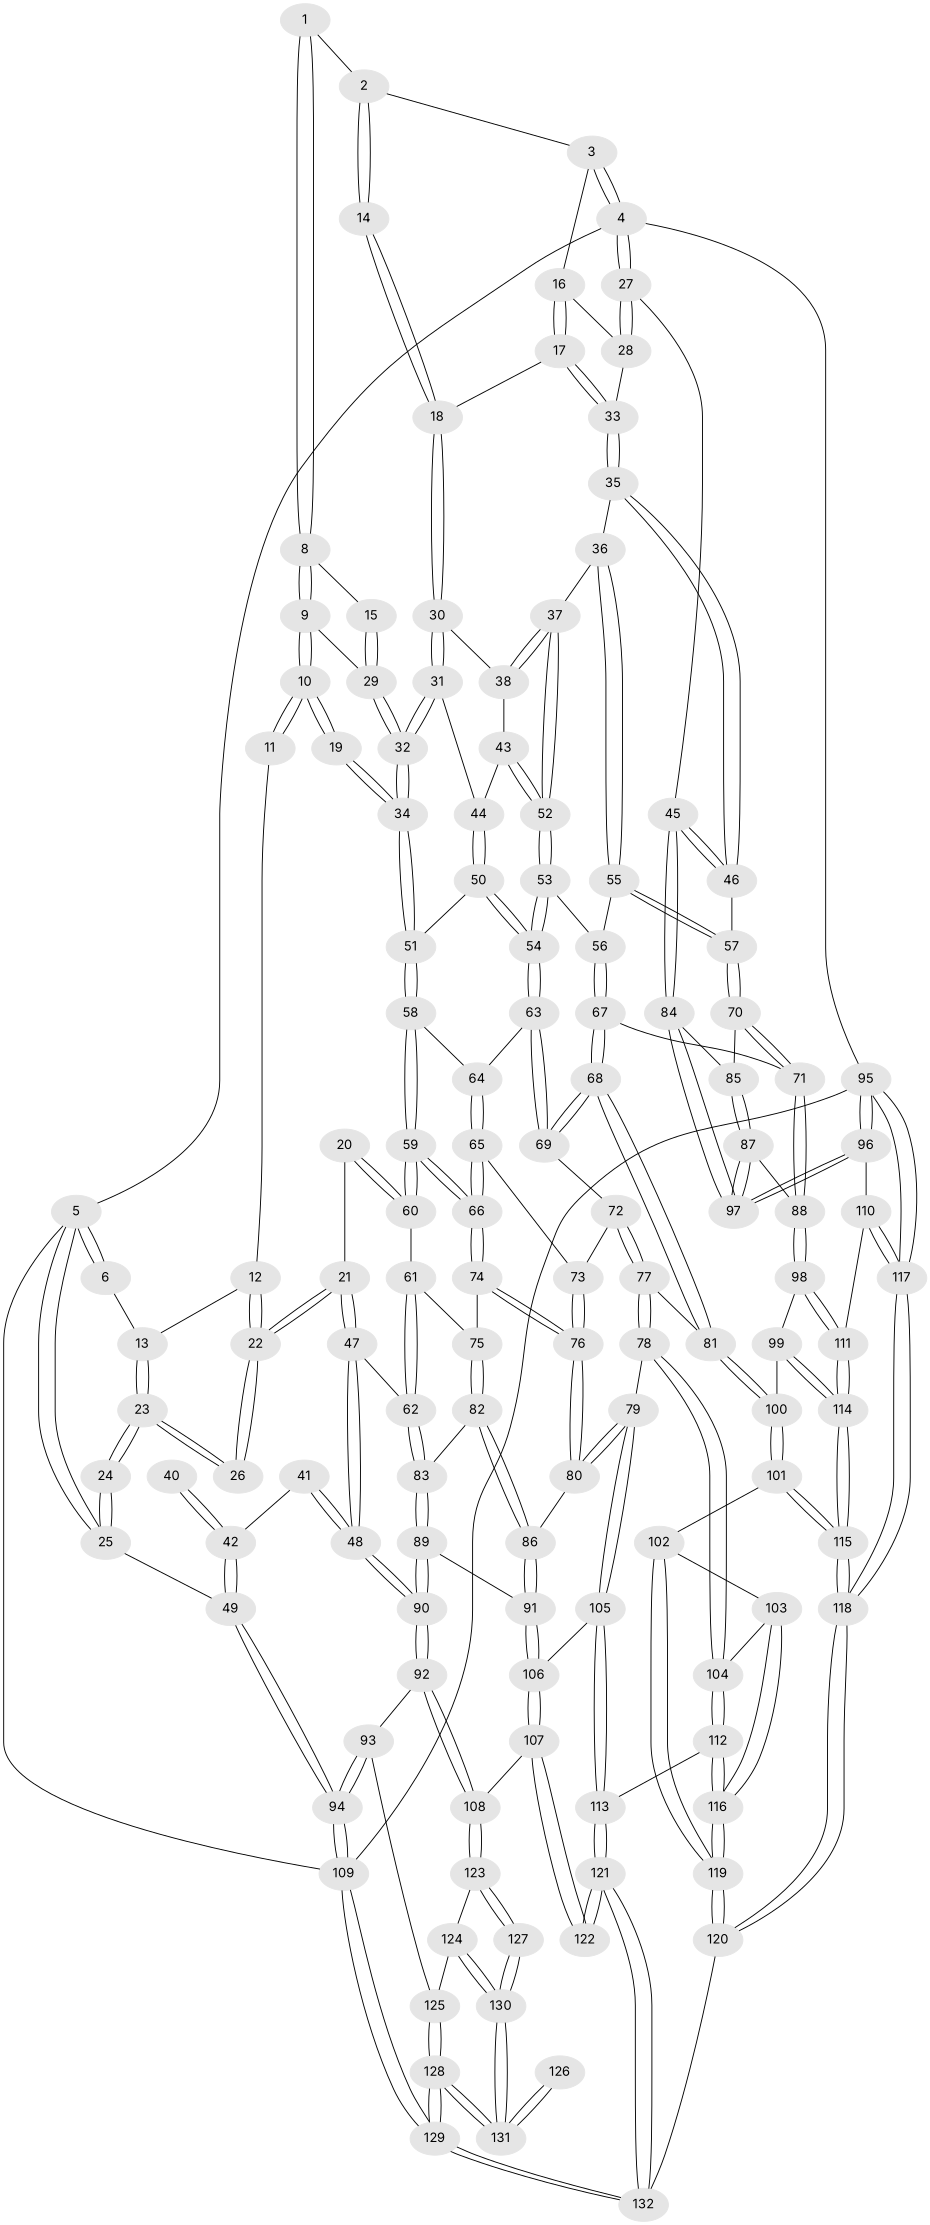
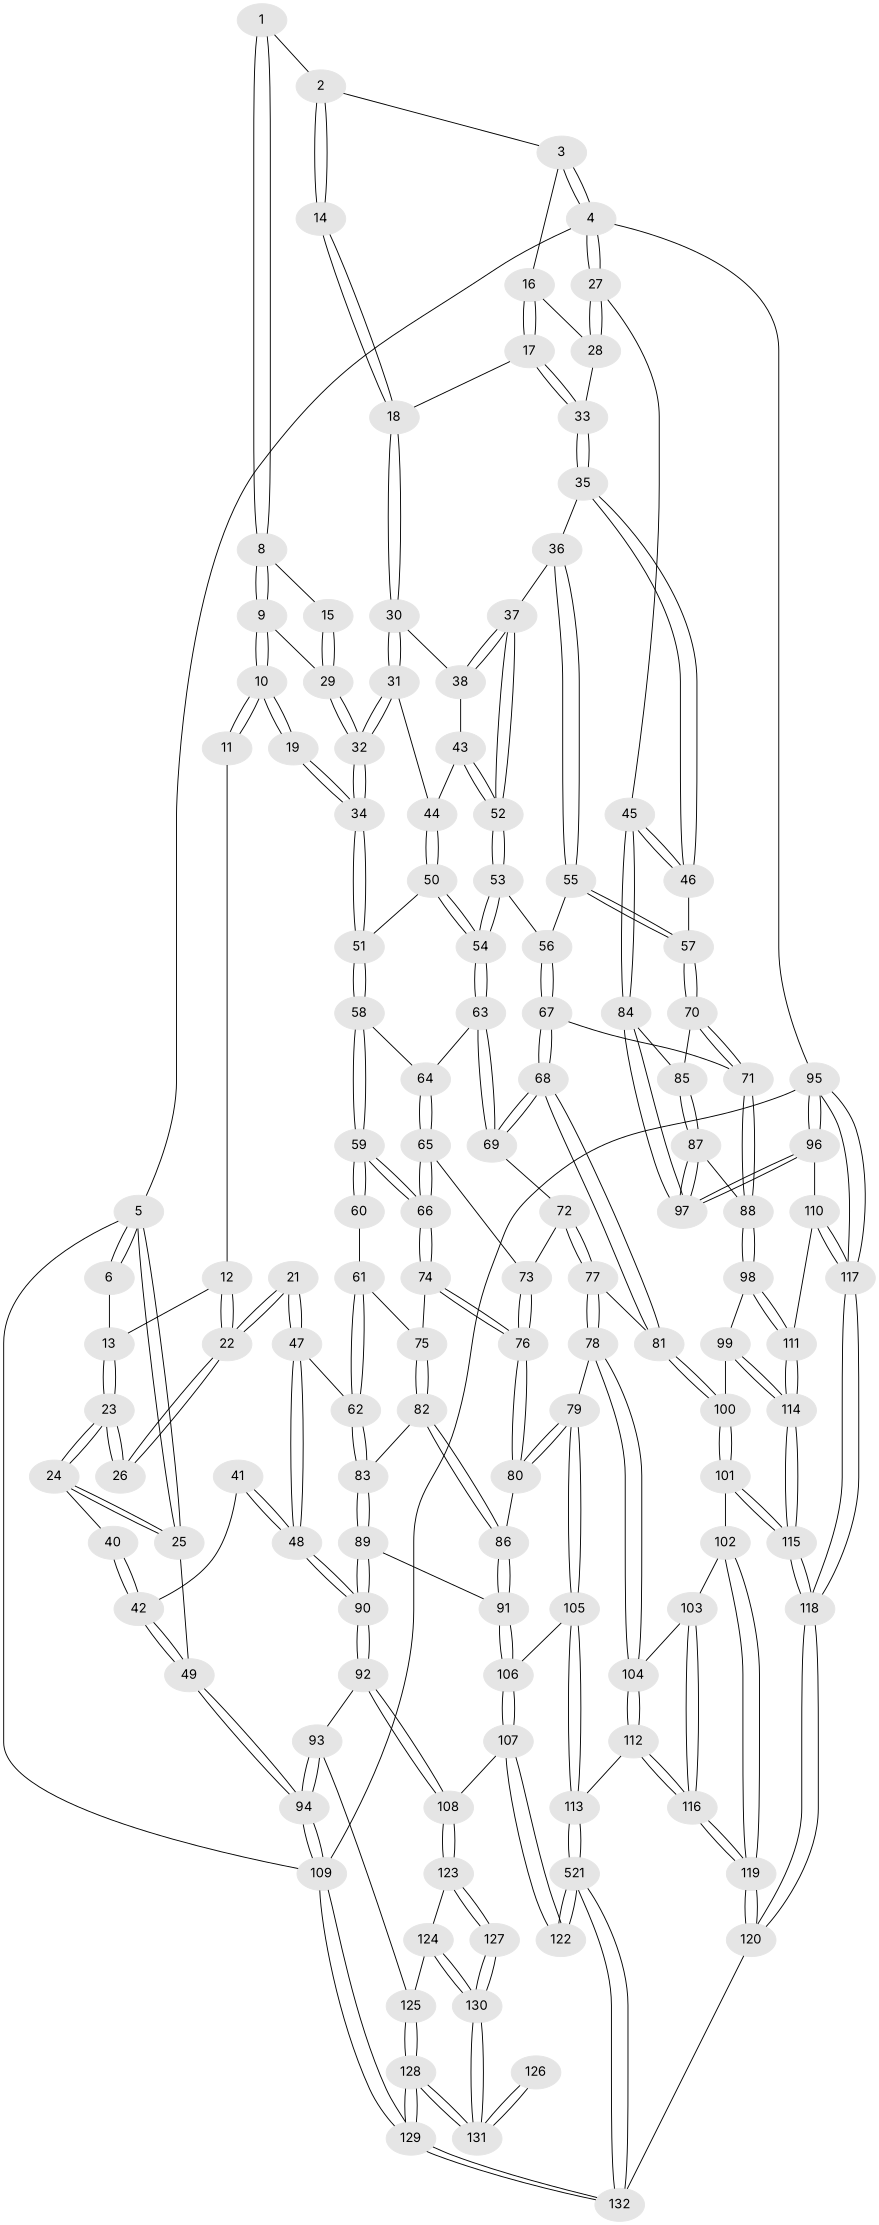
(345, 1146) -> none
none -> (84, 1510)
(600, 1874) -> (575, 1874)
